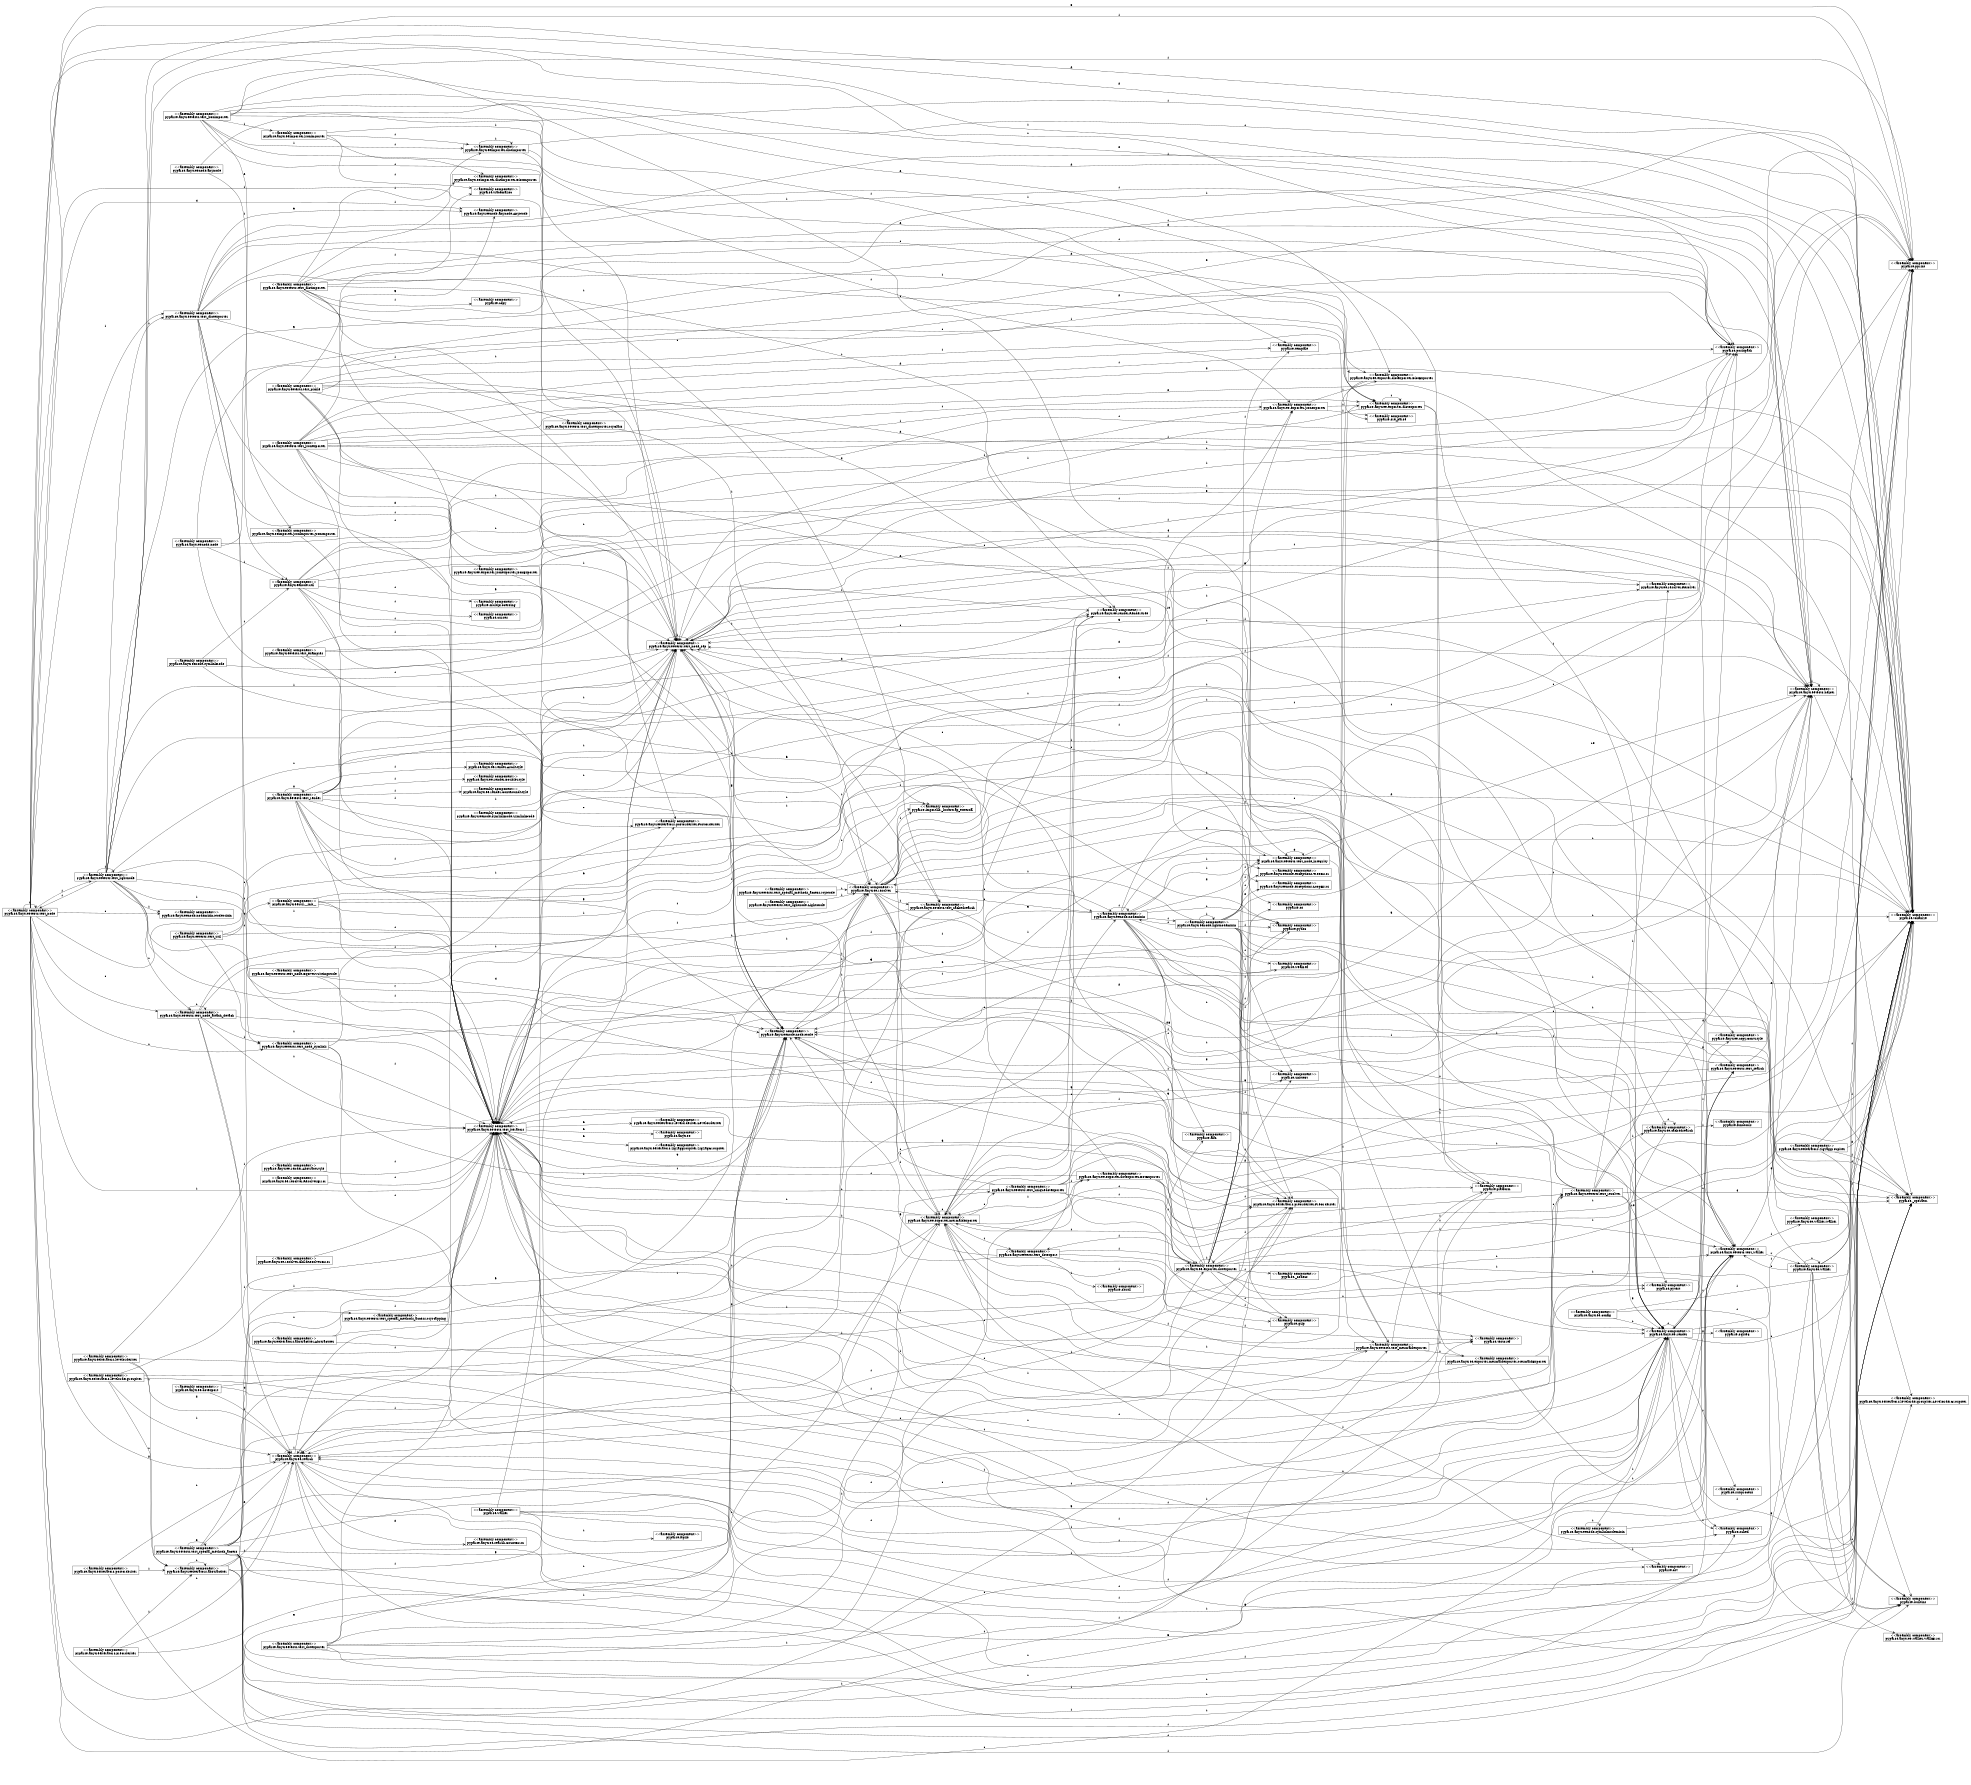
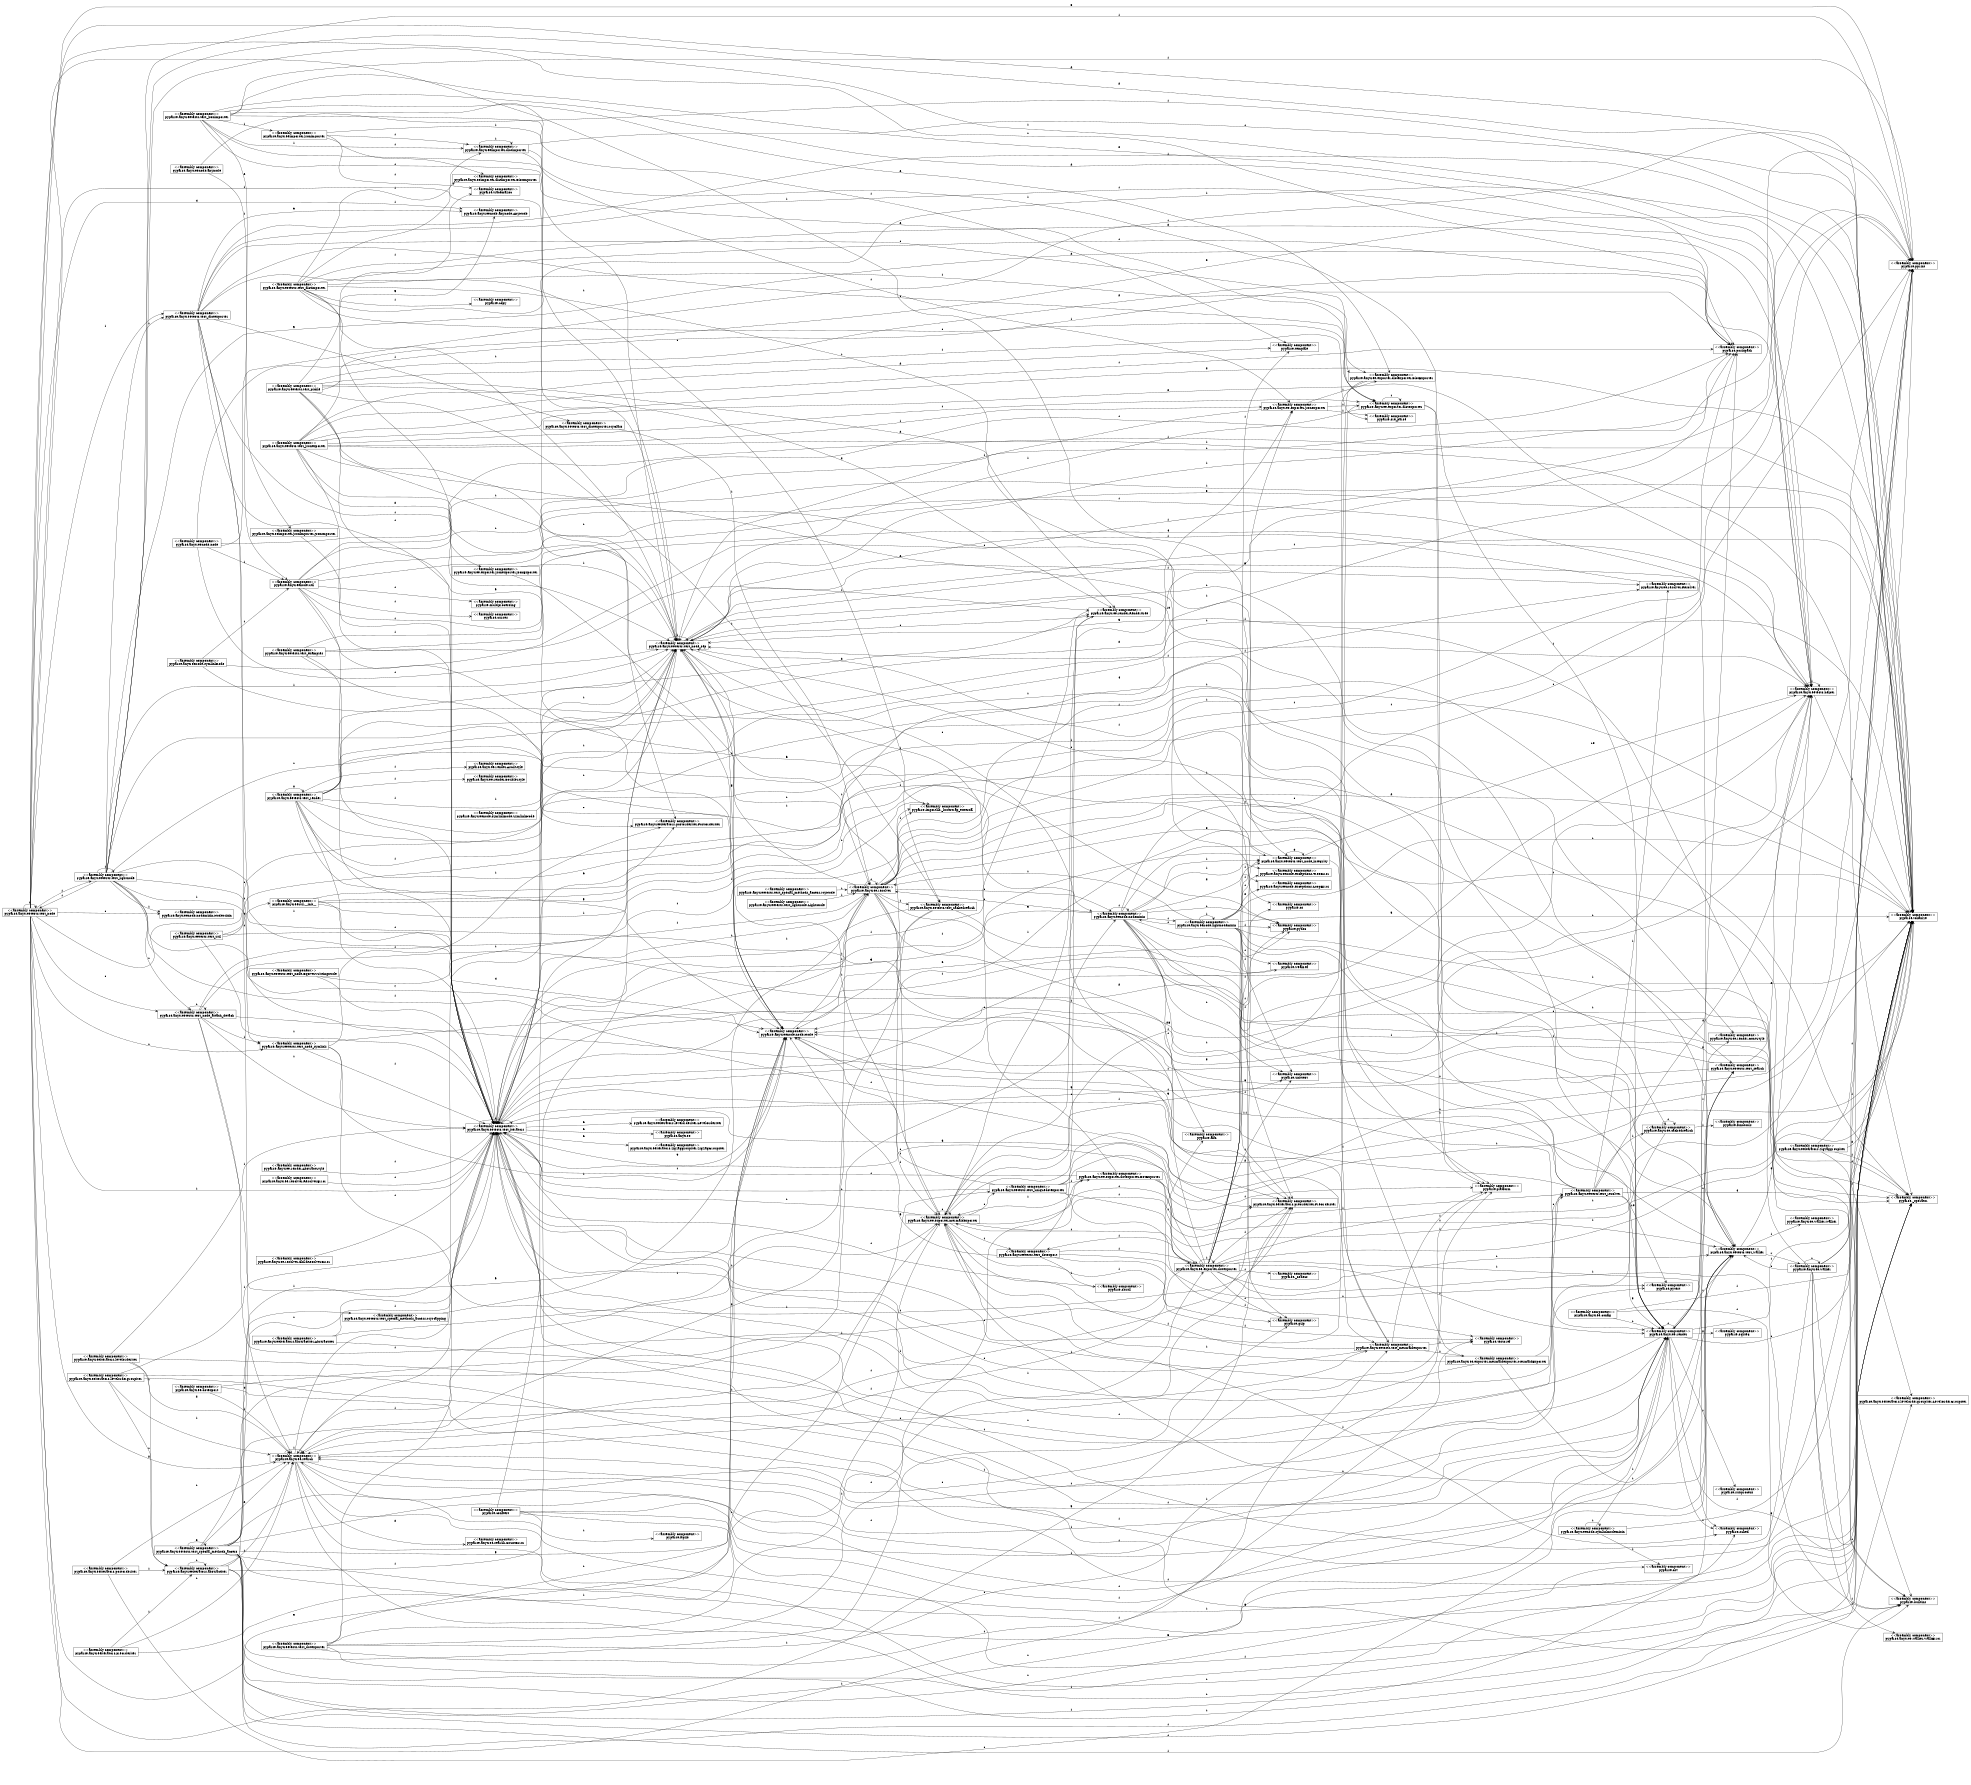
(496, 791) -> none
(1737, 1037) -> (1737, 1037)
(750, 1219) -> (775, 1230)
(496, 1512) -> (496, 1512)
